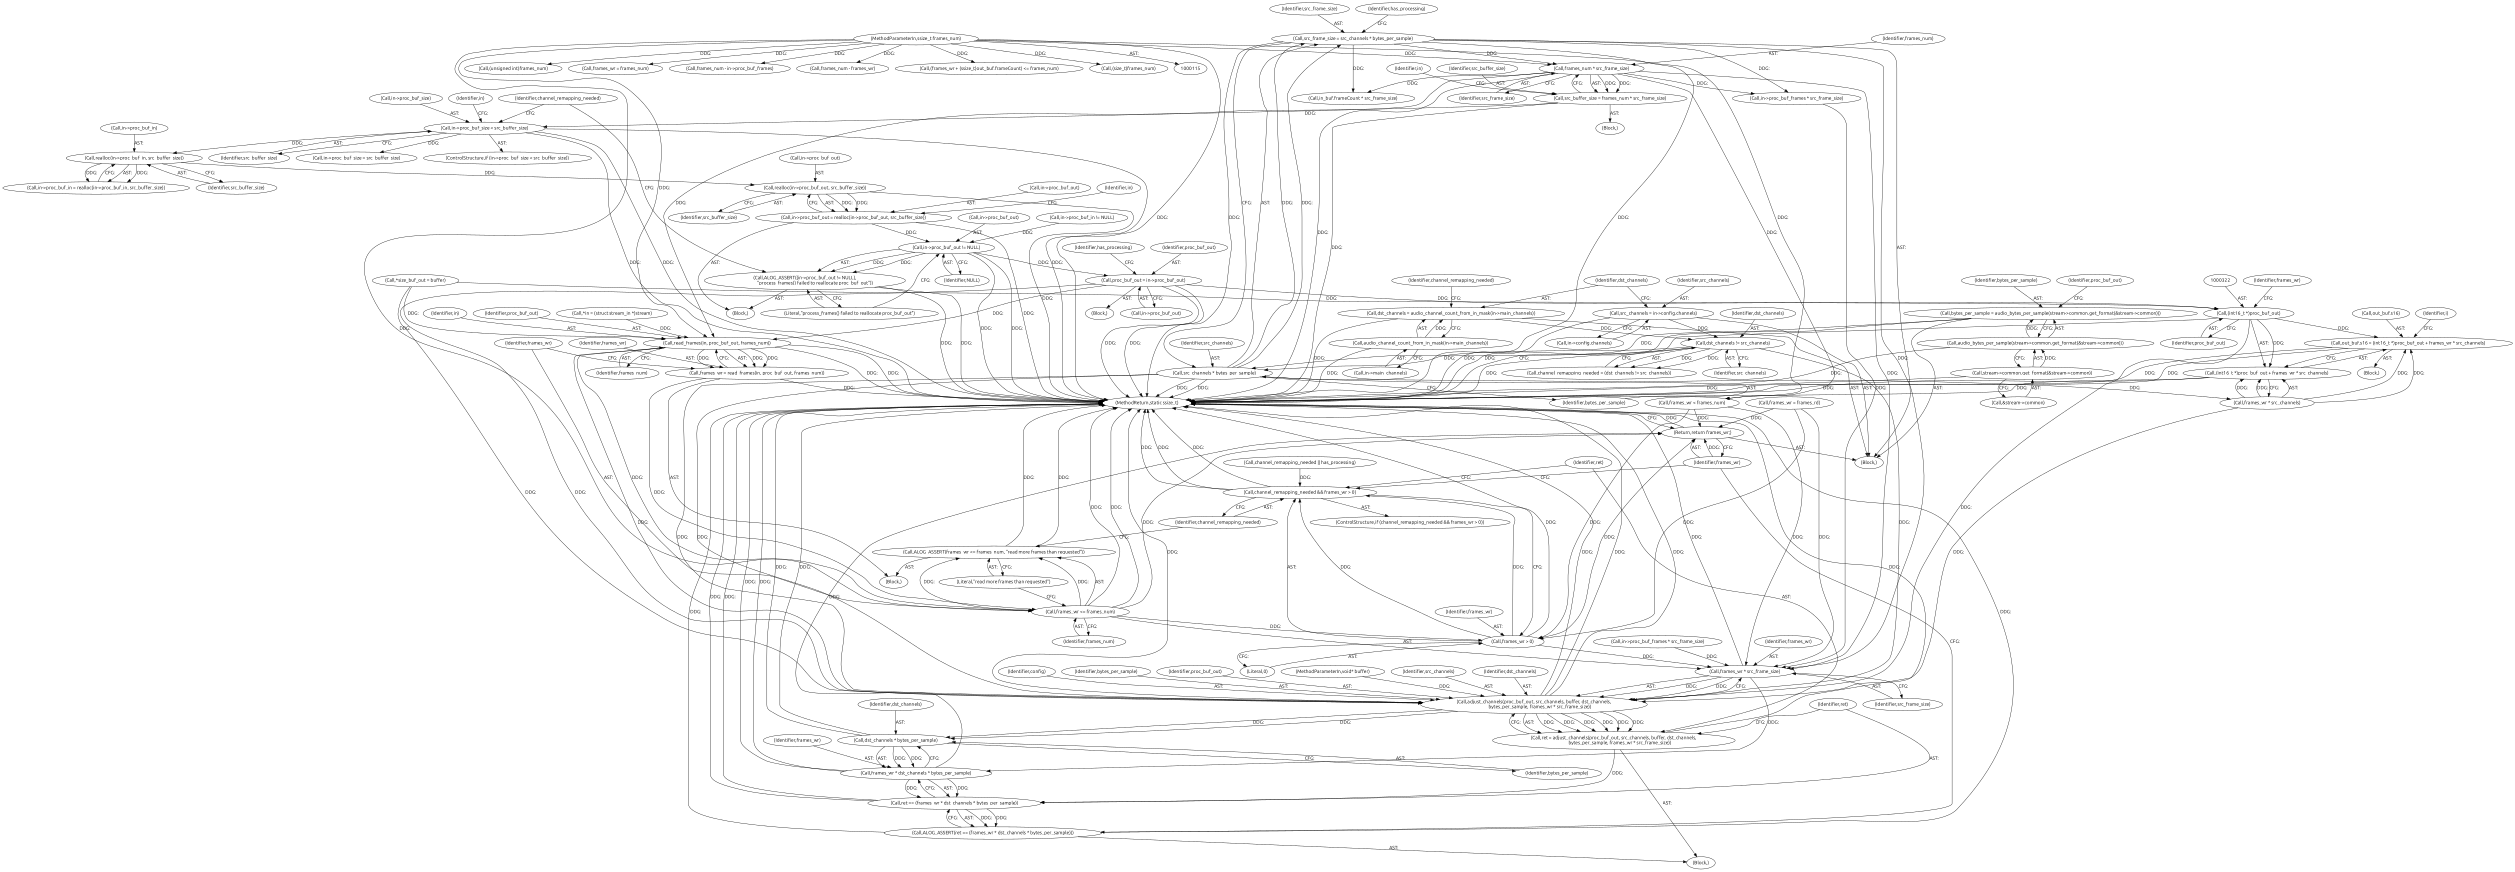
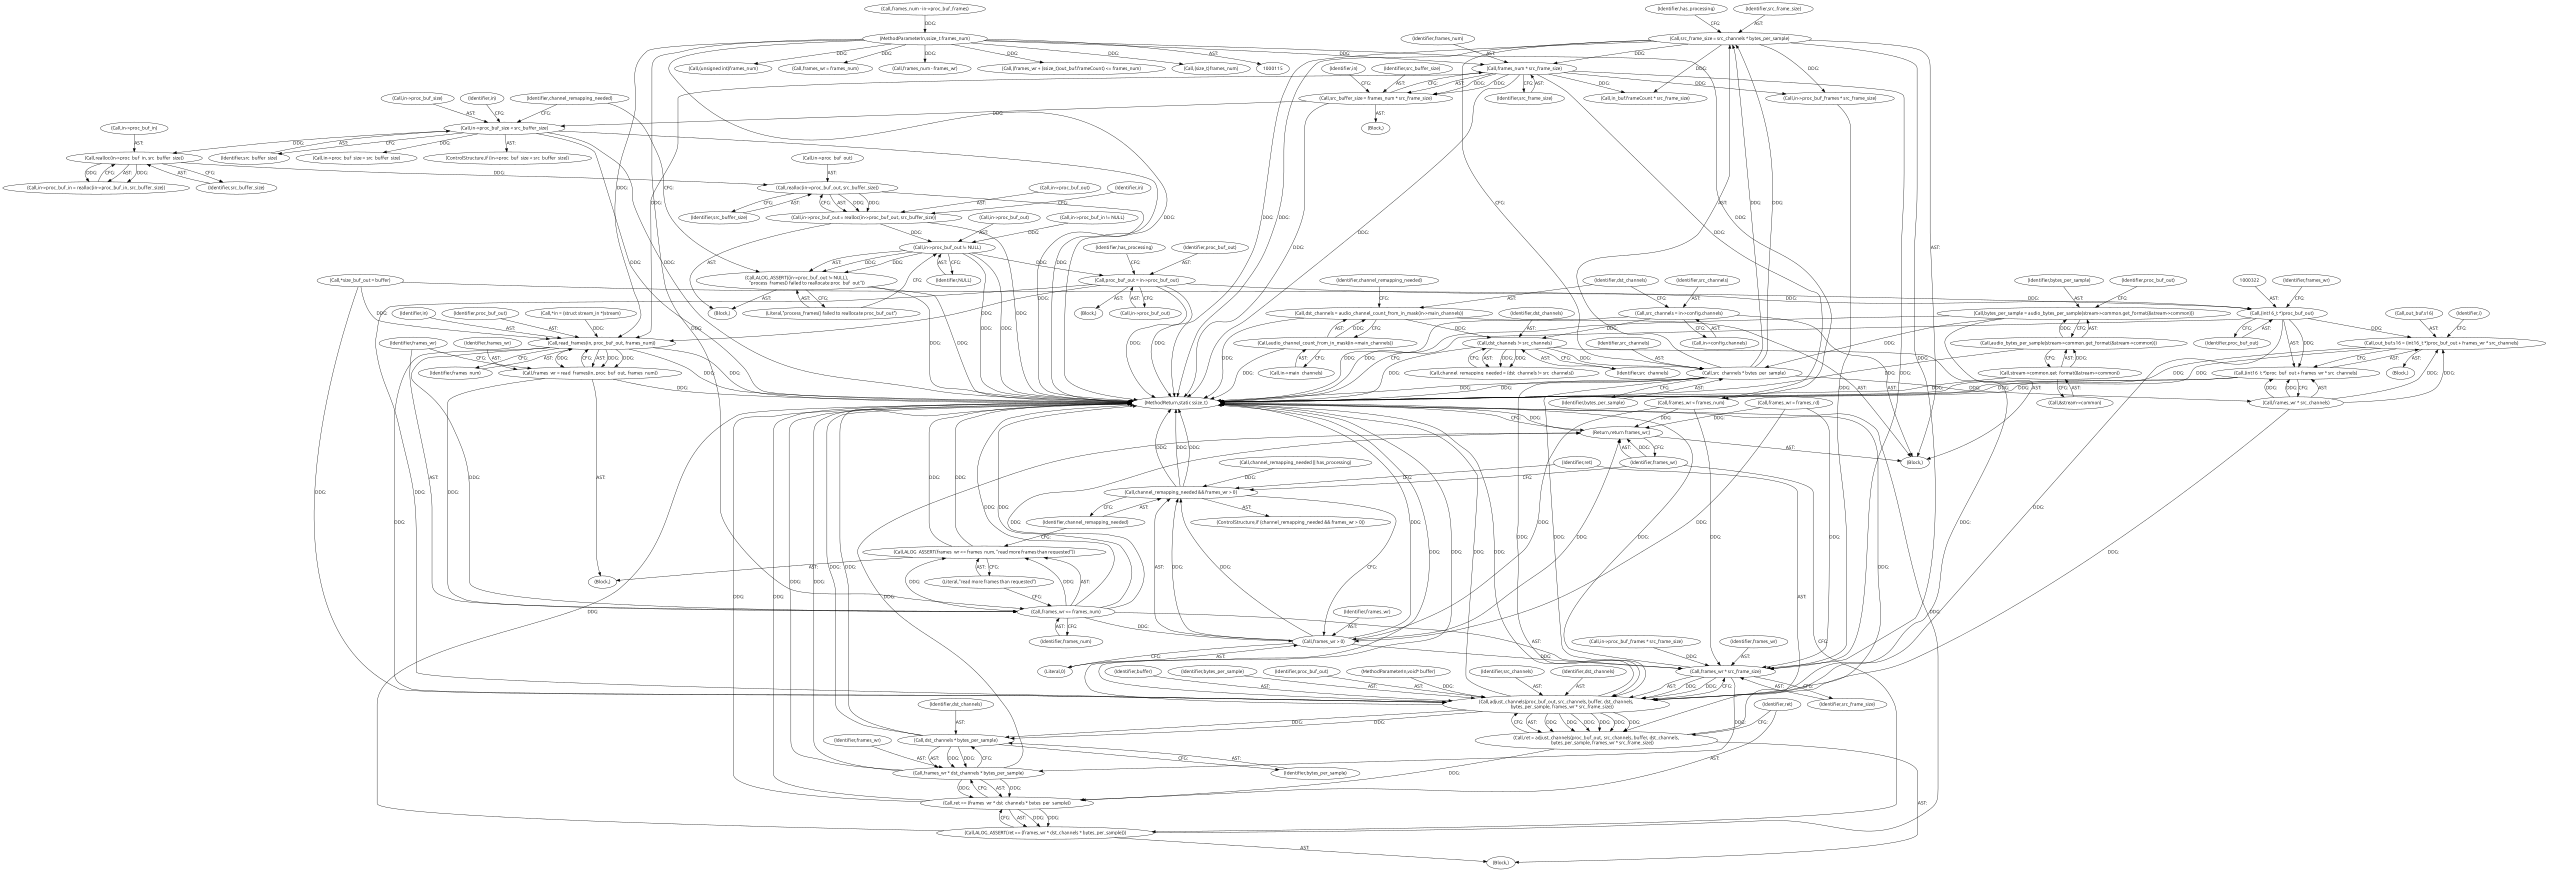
(825, 53) -> (925, 22)
(1027, 672) -> (1133, 672)
